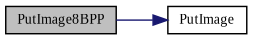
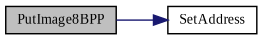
(207, 20) -> (212, 20)
